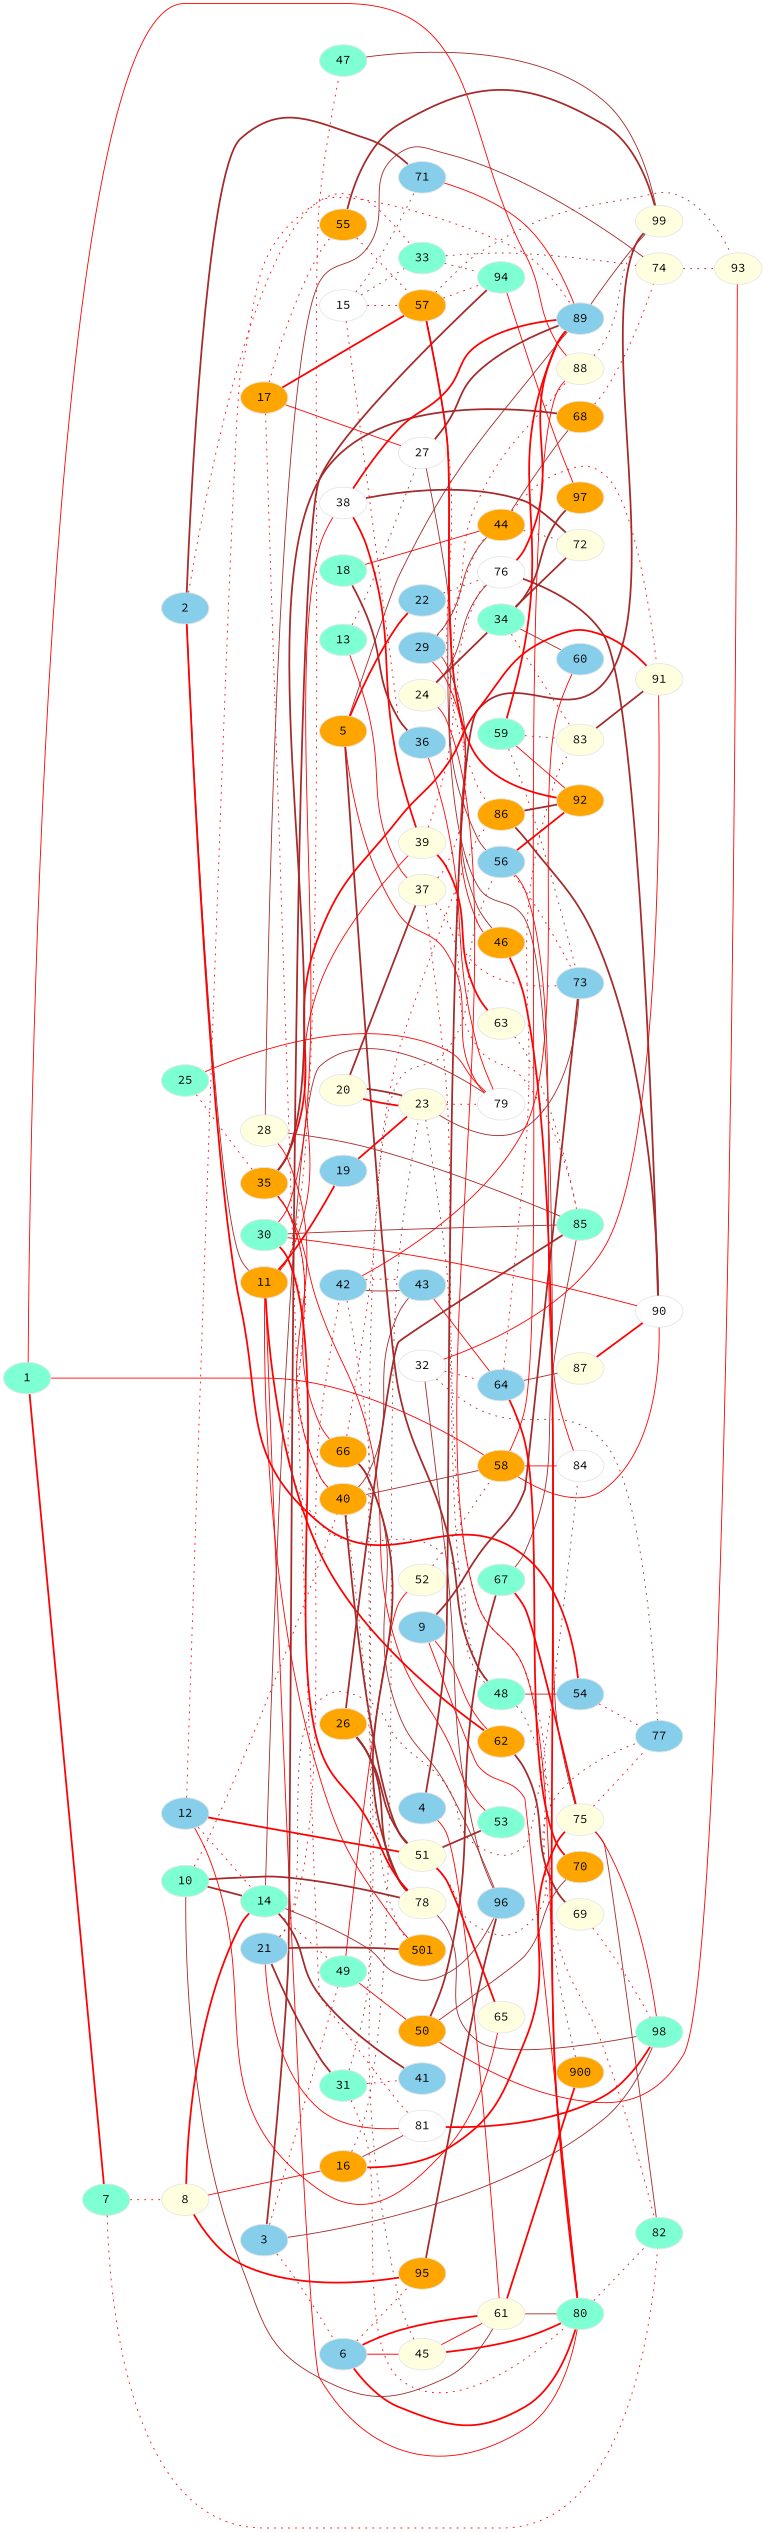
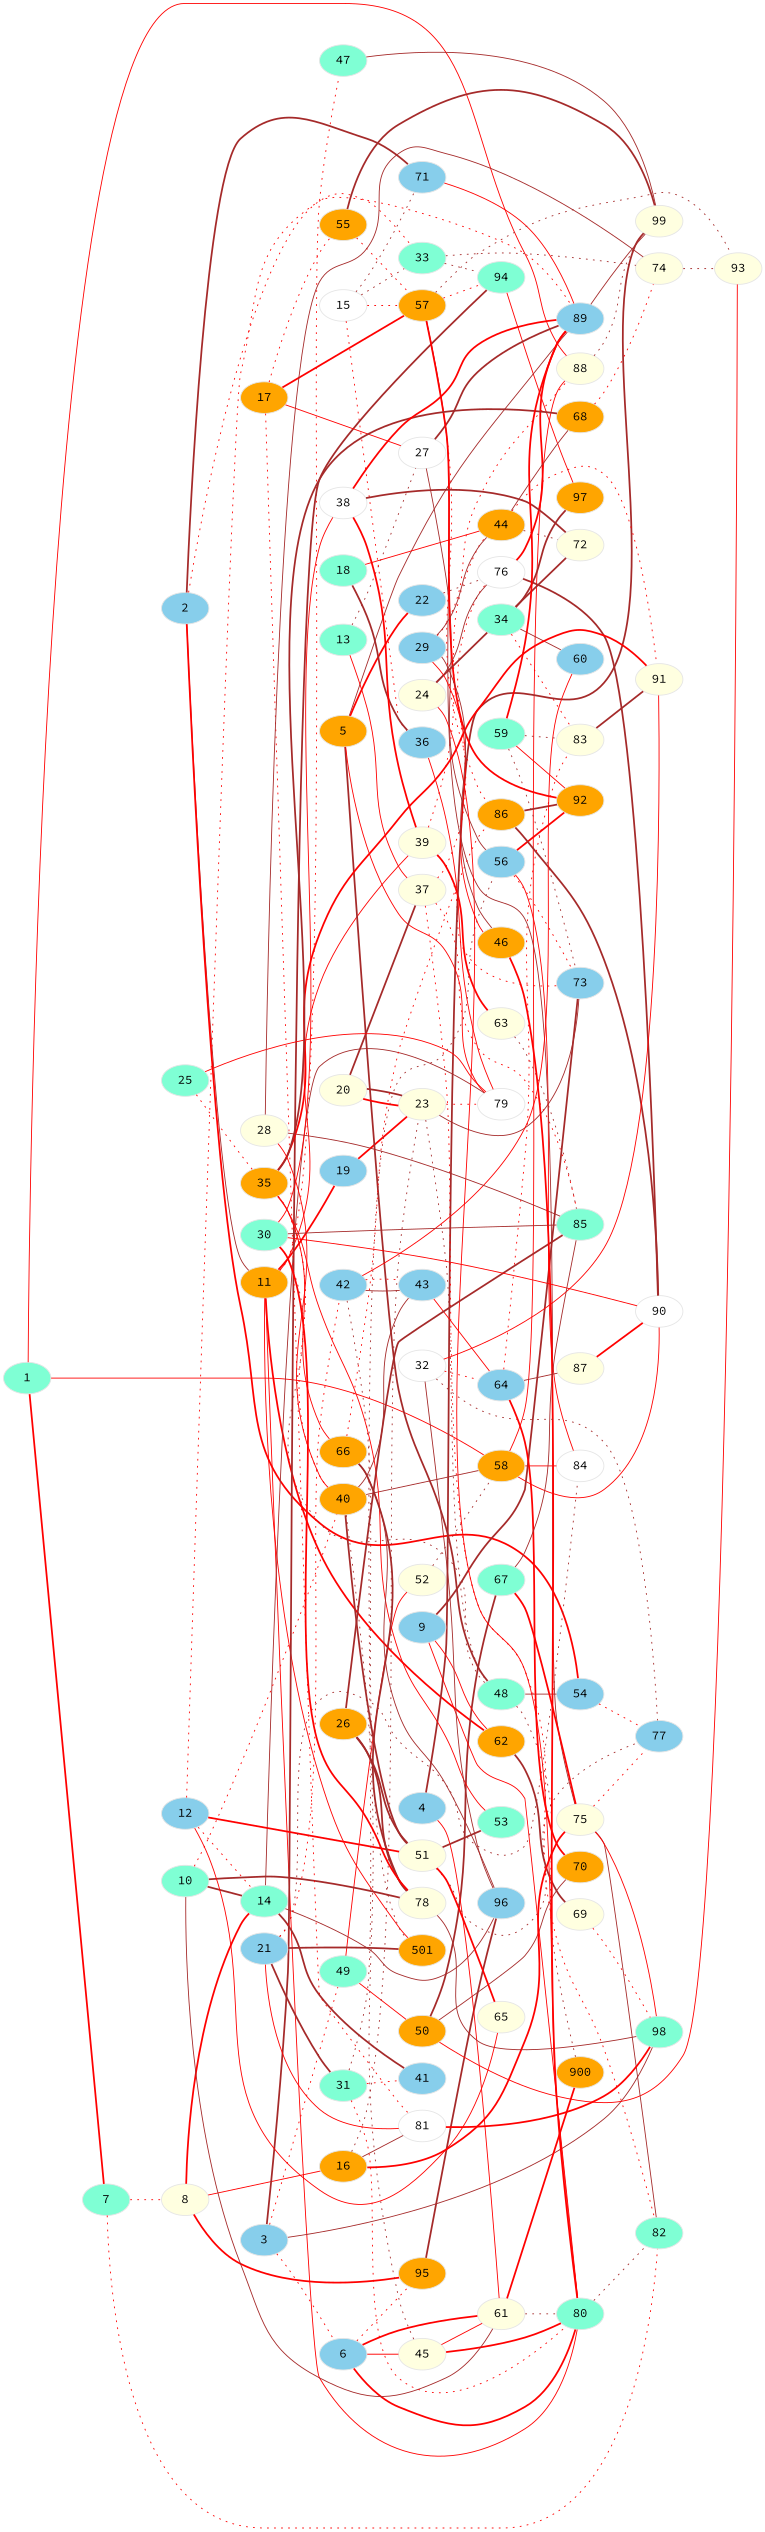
(304, 1936) -> none
(541, 2314) -> (541, 2314)
